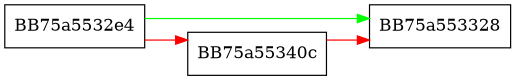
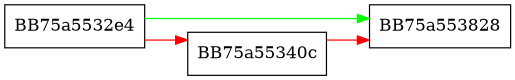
(440, 26) -> (440, 26)
